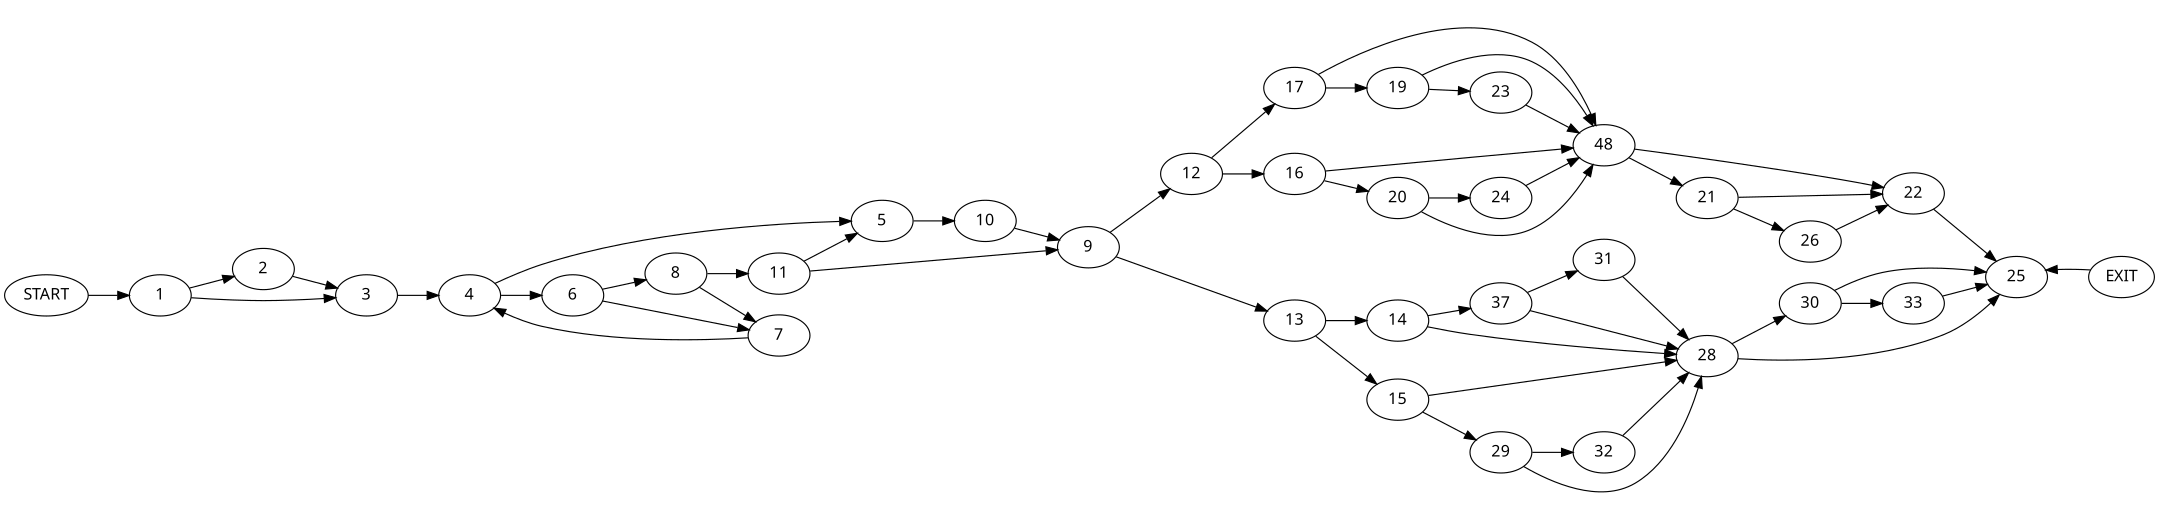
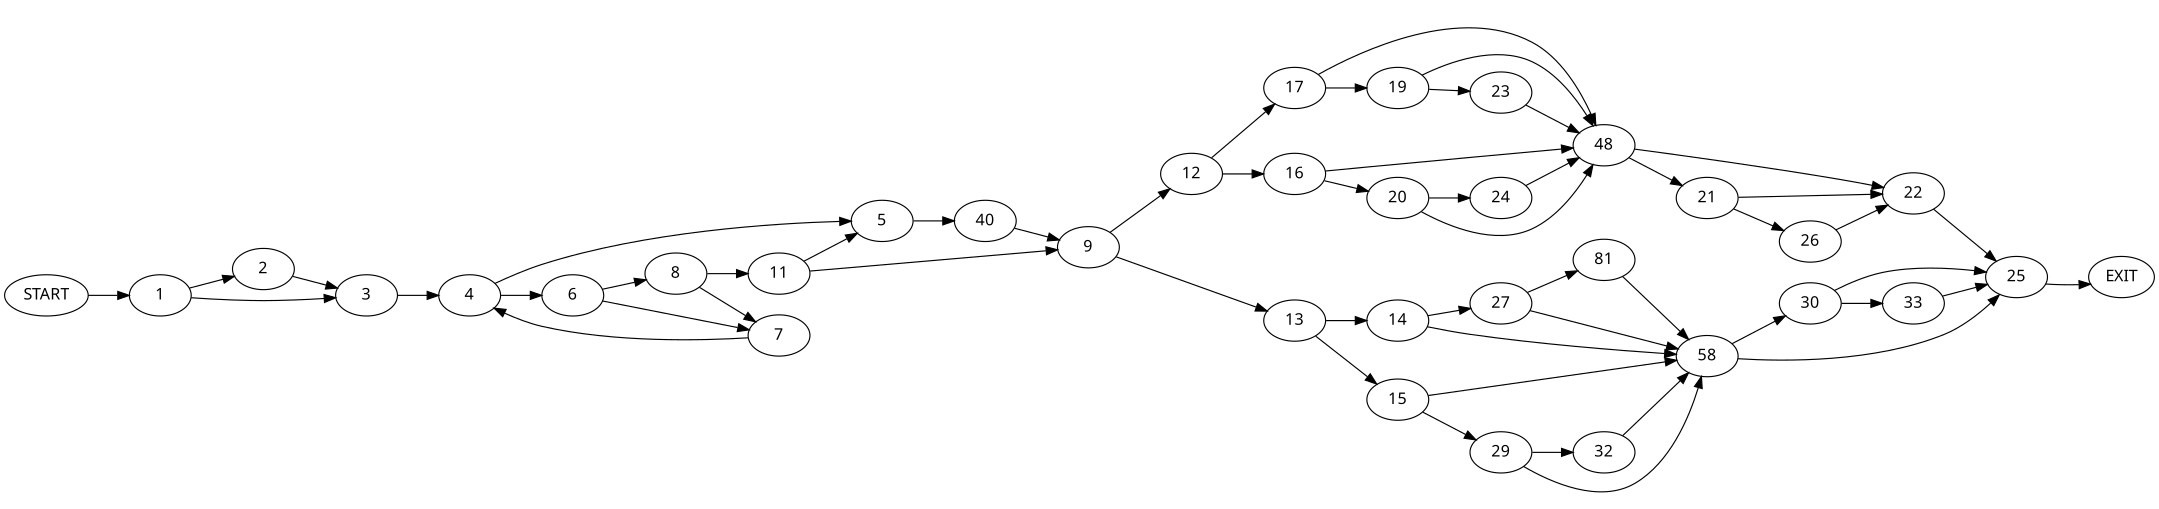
(985, 221) -> (985, 221)
(1604, 260) -> (1604, 260)
(2074, 269) -> (2062, 285)
(1501, 303) -> (1501, 303)
(1707, 356) -> (1707, 356)
